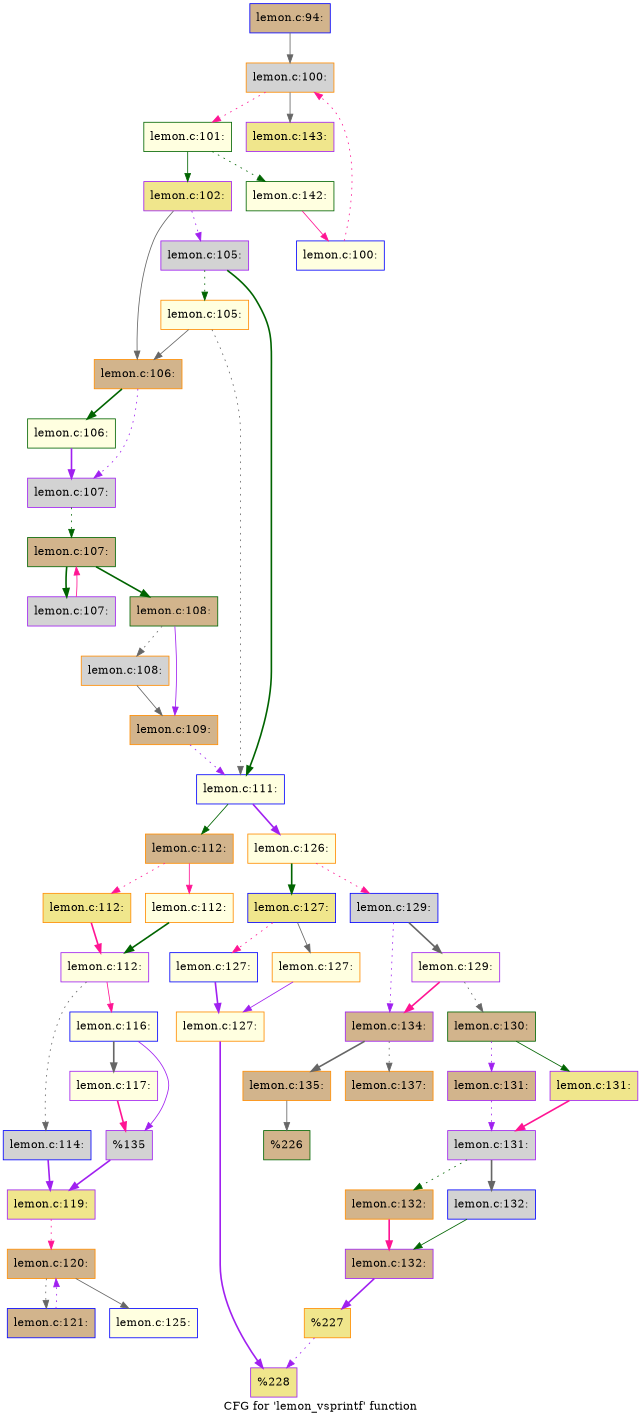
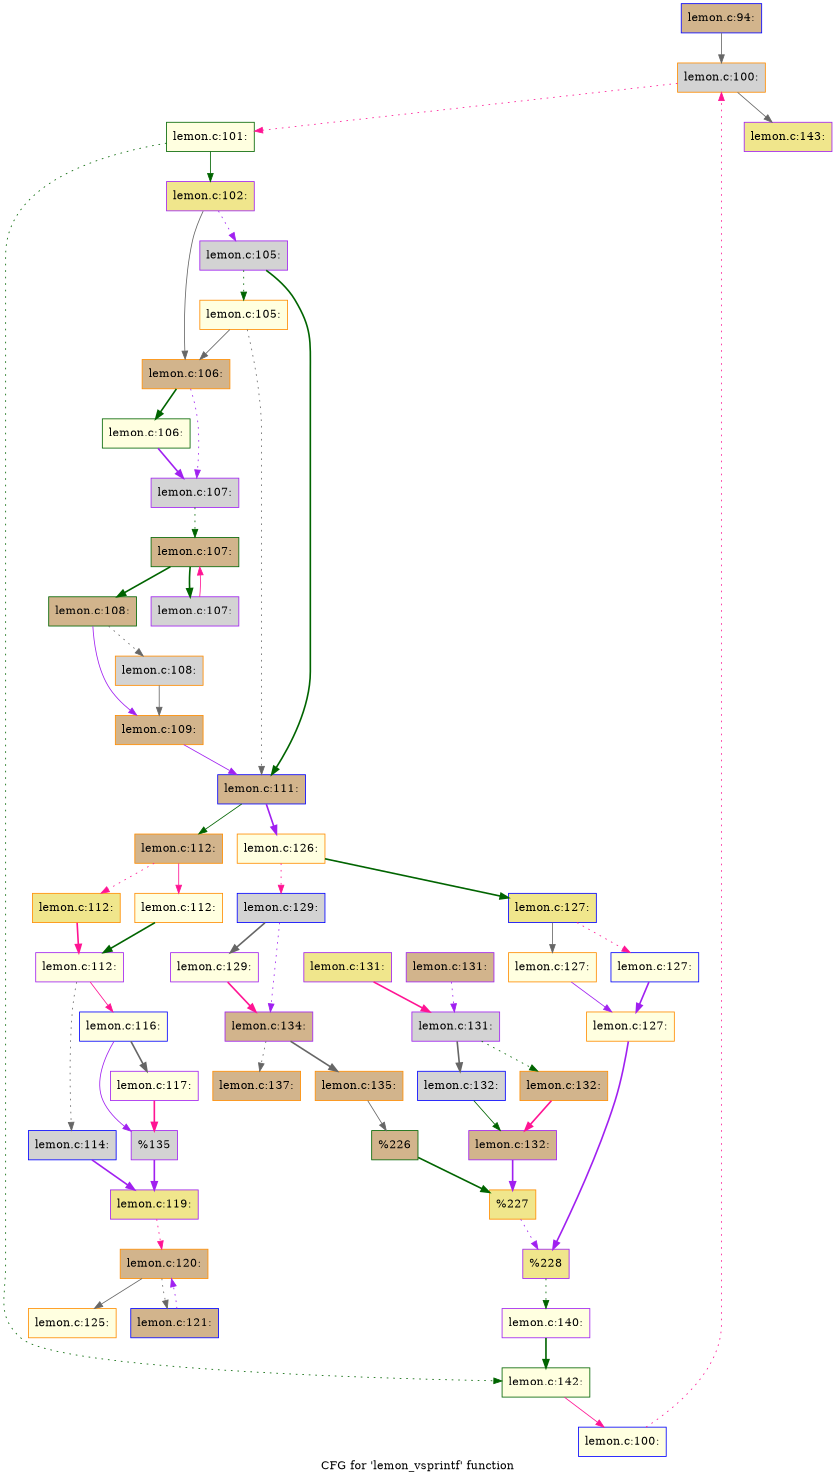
(204, 757) -> (207, 758)
(240, 789) -> (262, 789)
(492, 1027) -> none
none -> (450, 1173)
(154, 1323) -> (72, 1323)
none -> (546, 1323)
